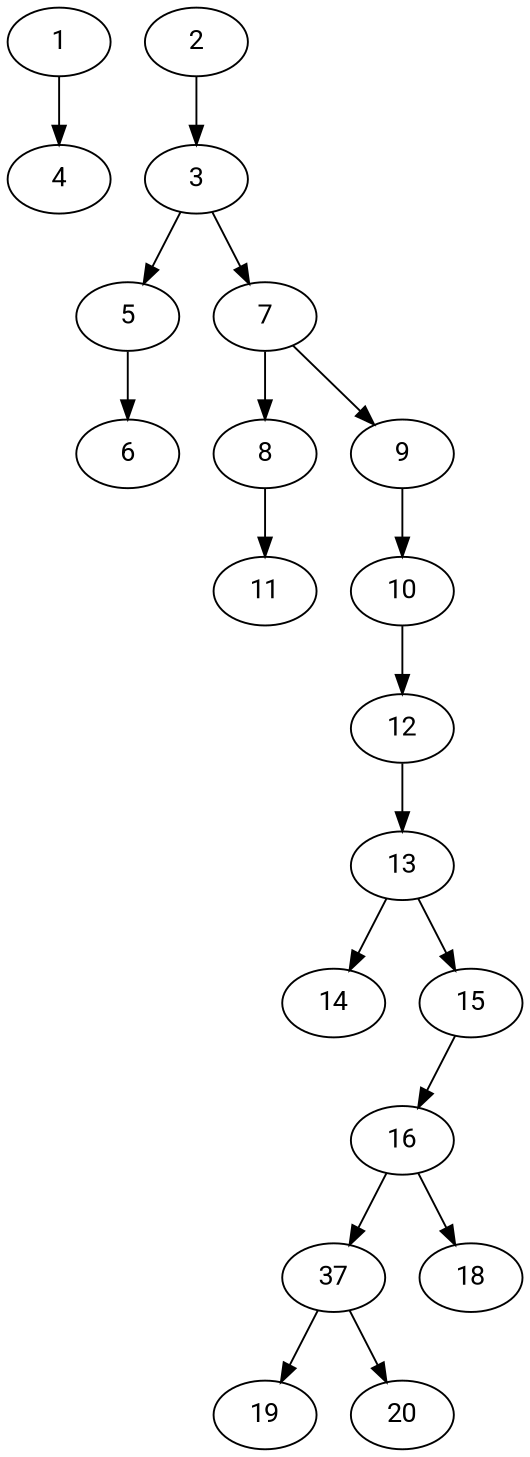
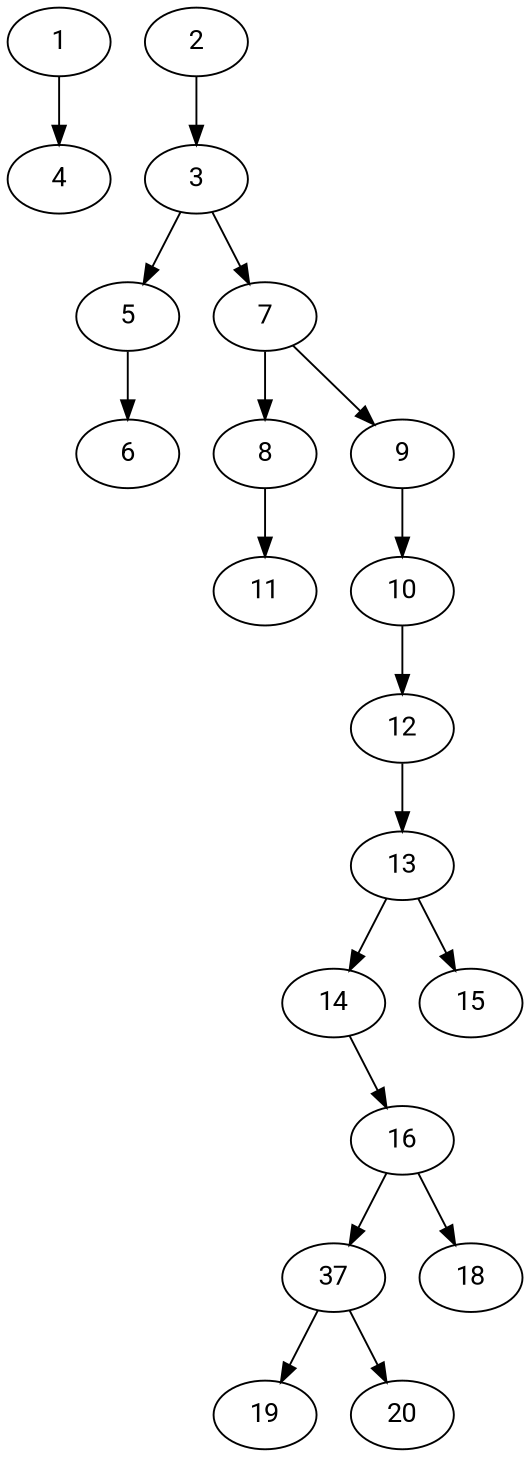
(441, 1063) -> (364, 1063)
